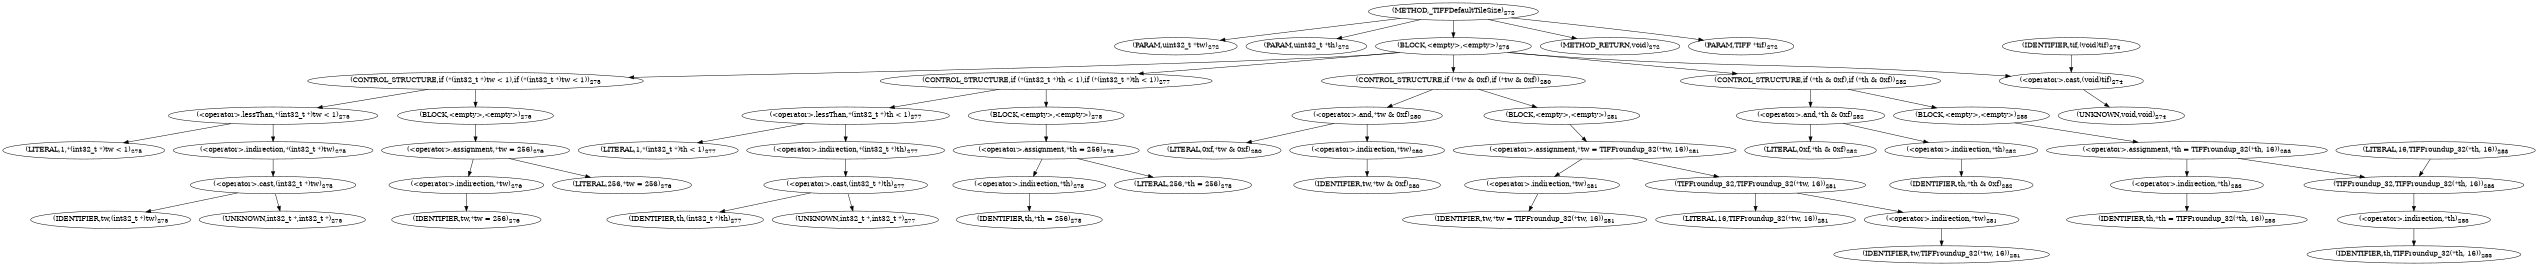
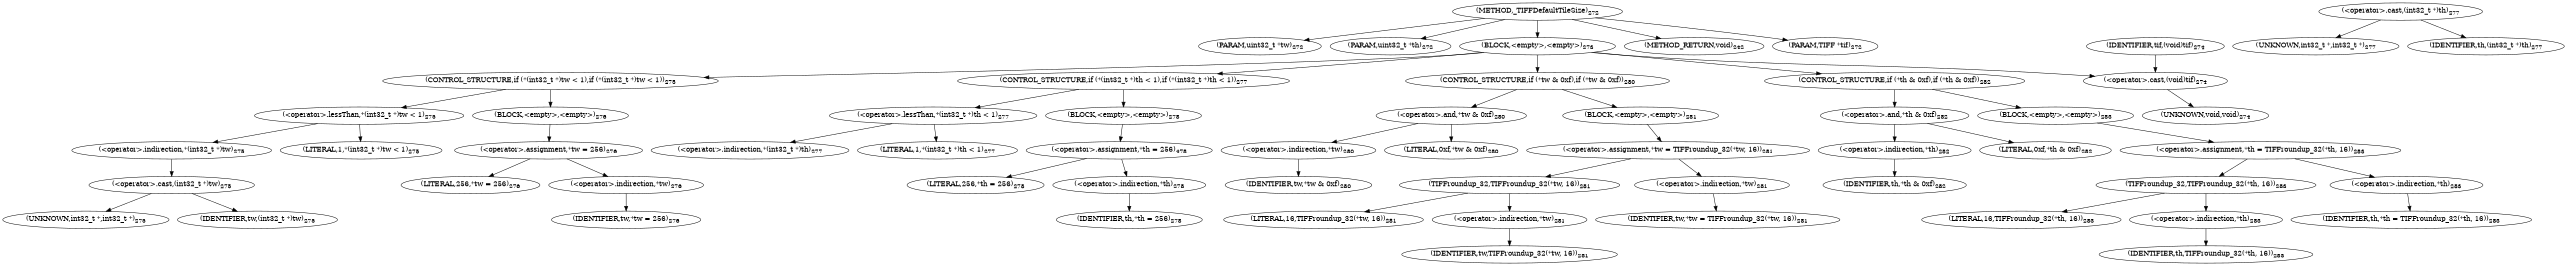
(1654, 46) -> (1738, 46)
(1108, 150) -> (1181, 150)
(846, 165) -> none
(2426, 166) -> (2116, 202)
